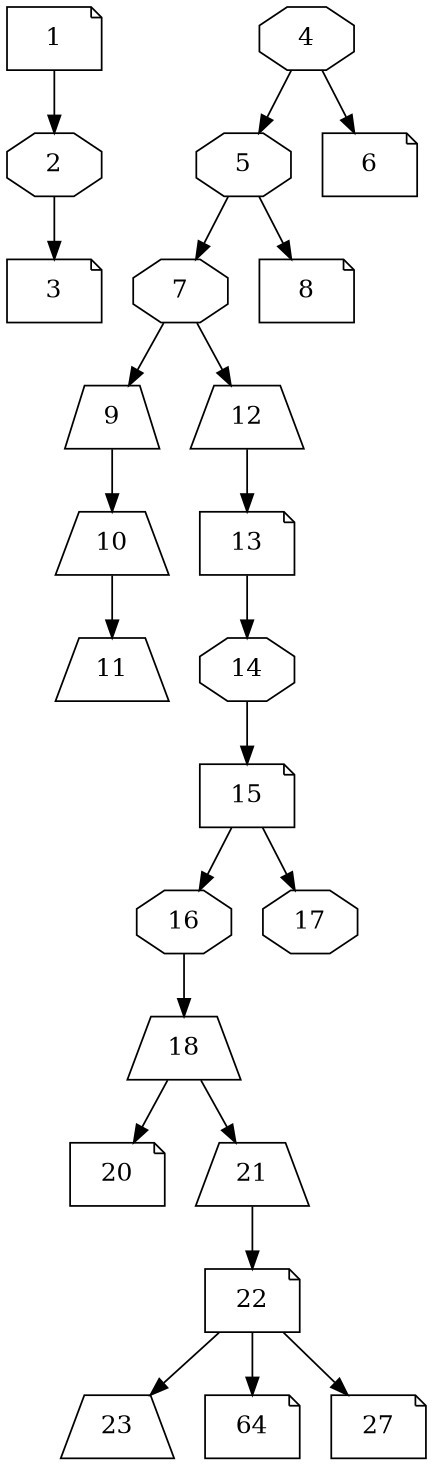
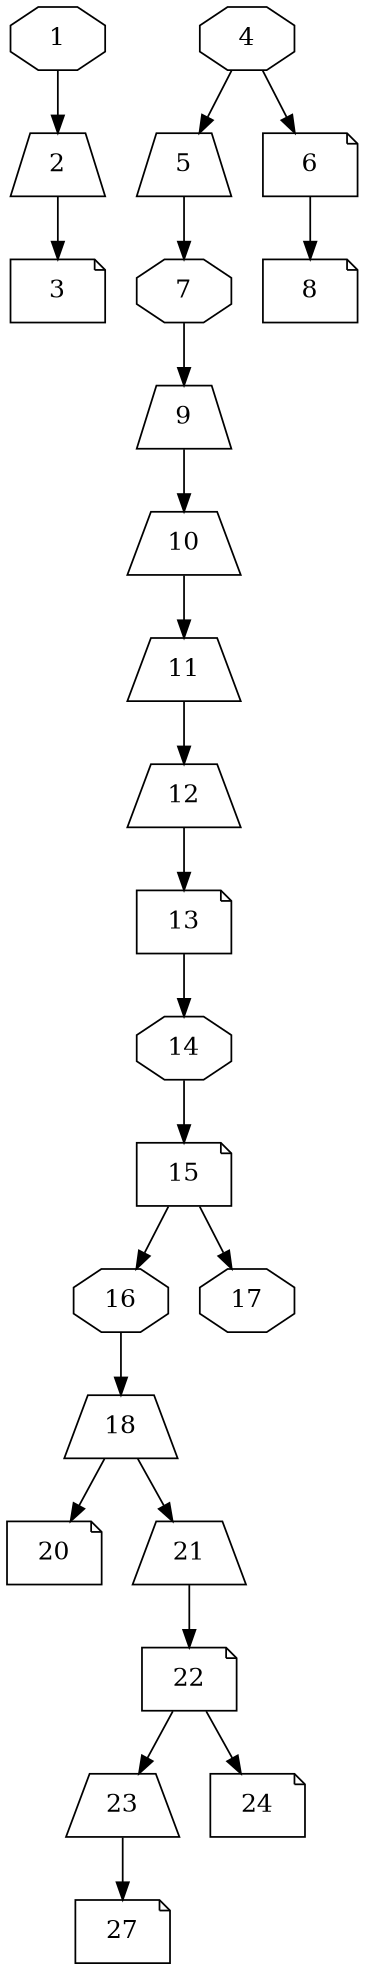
(54, 39) -> (58, 39)
(54, 165) -> (58, 165)
(244, 165) -> (184, 165)
(271, 220) -> (310, 219)
(210, 346) -> (184, 724)
(309, 1358) -> (123, 1860)
(252, 1427) -> (258, 1805)
